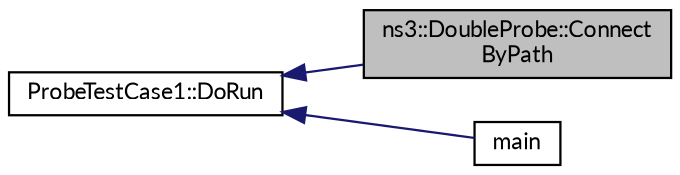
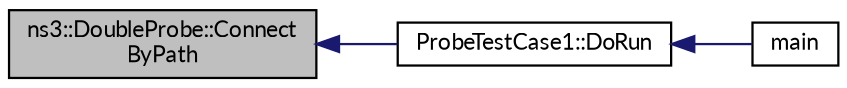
(334, 69) -> (368, 44)
